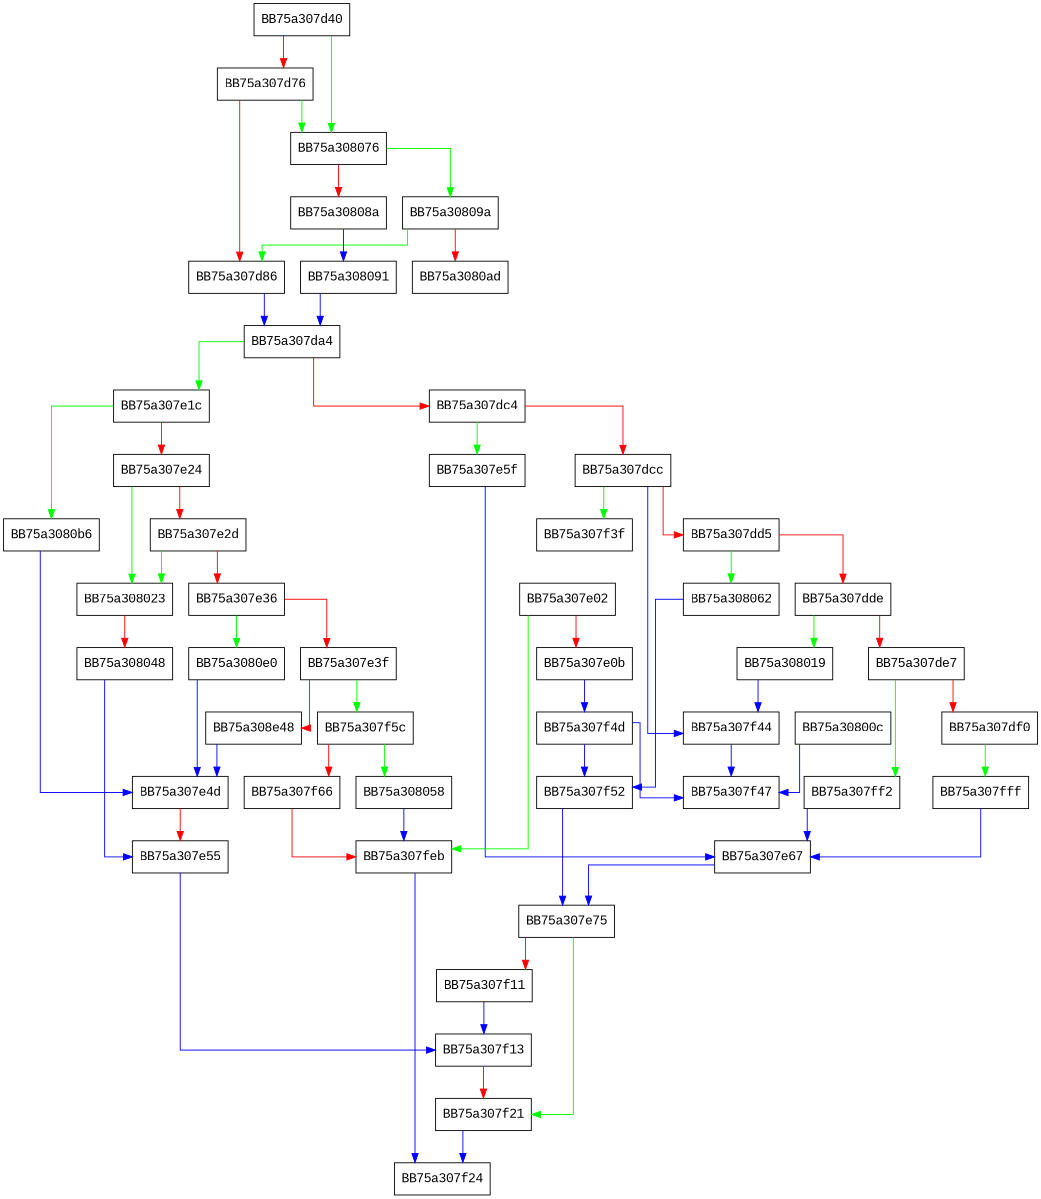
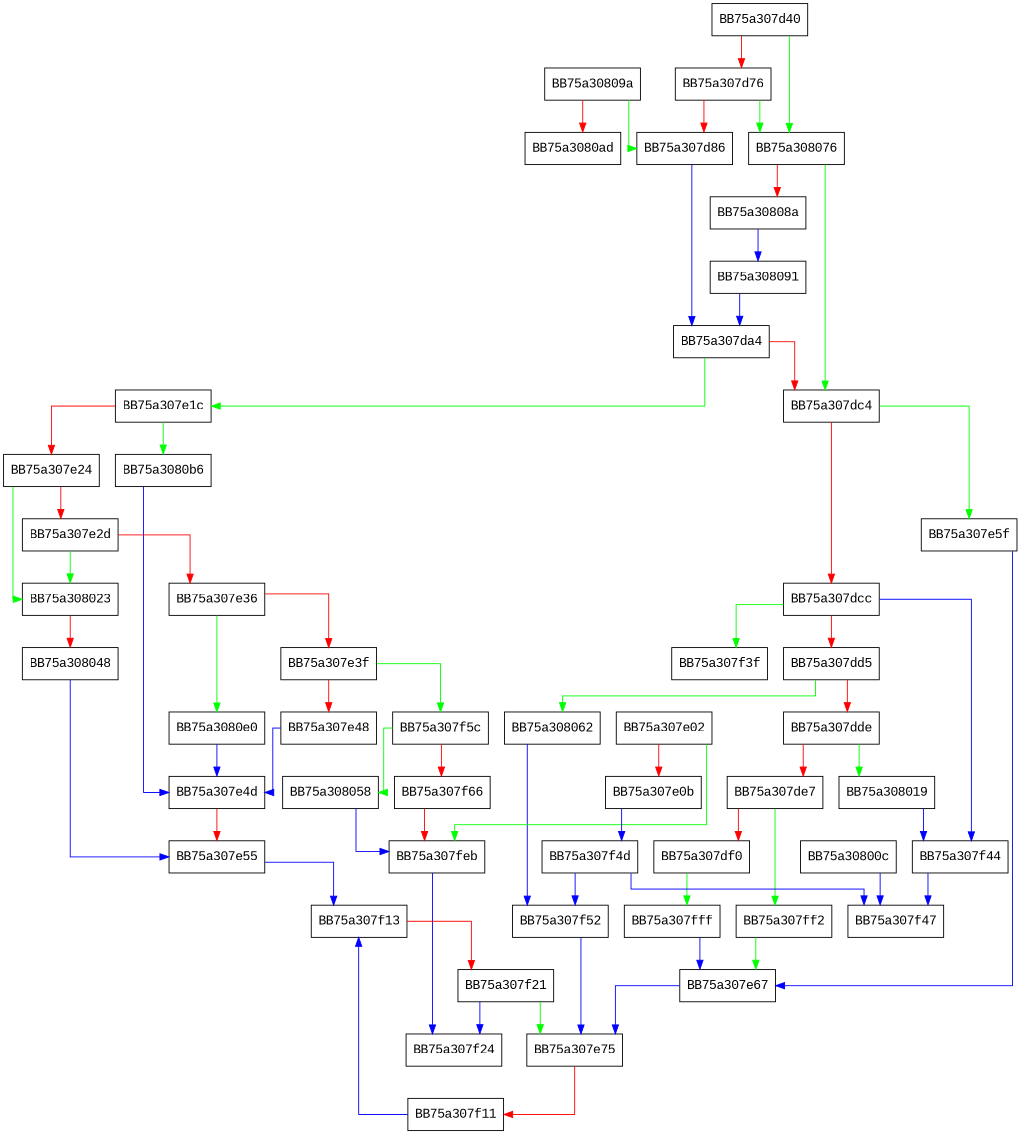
(438, 148) -> (825, 273)
(254, 728) -> (329, 728)
(807, 820) -> (756, 949)
(573, 1042) -> (540, 1013)
